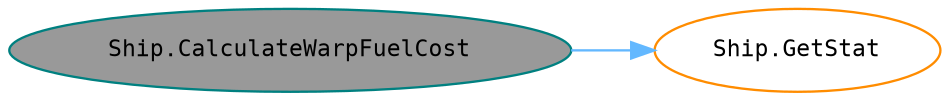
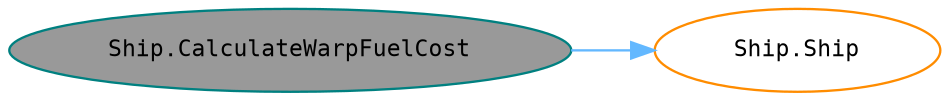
(798, 50) -> (798, 50)
